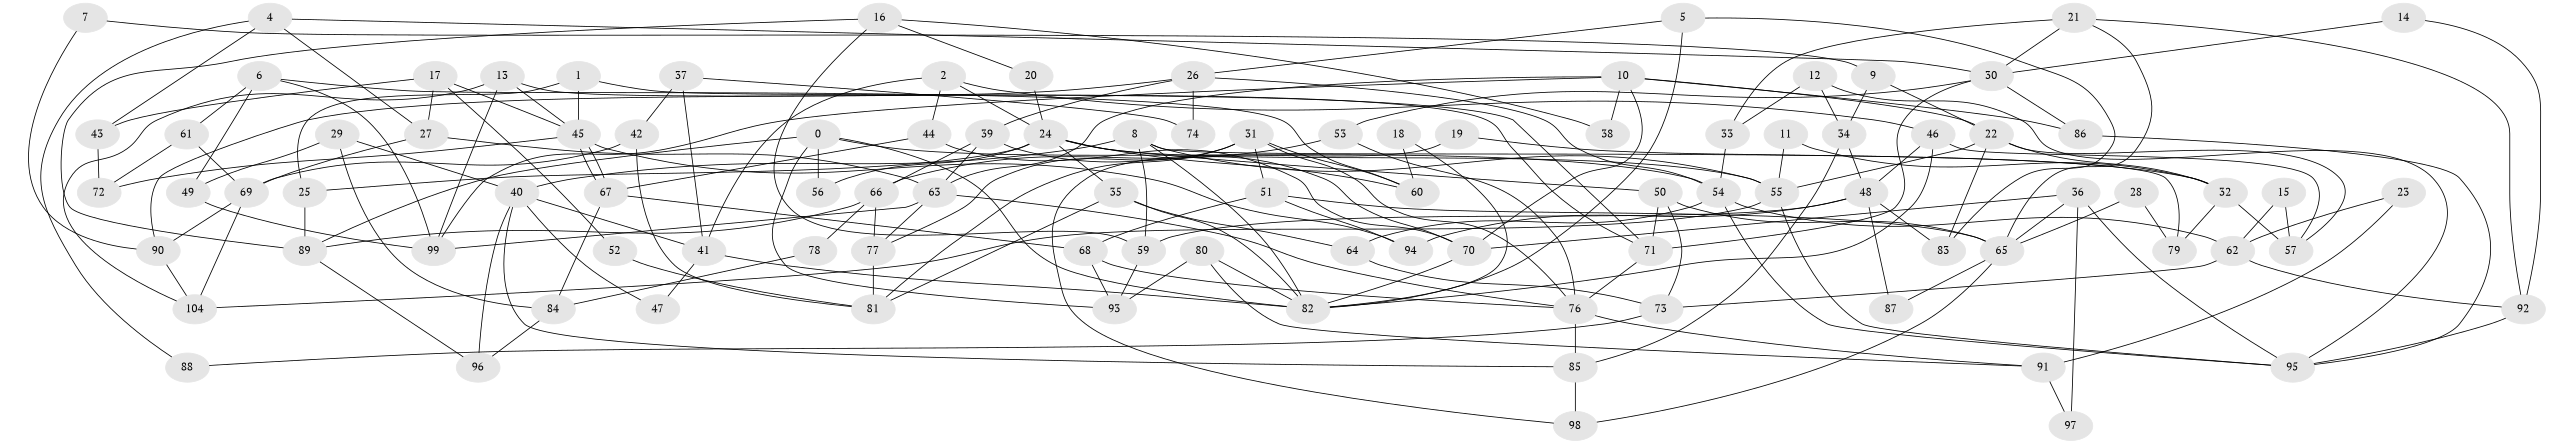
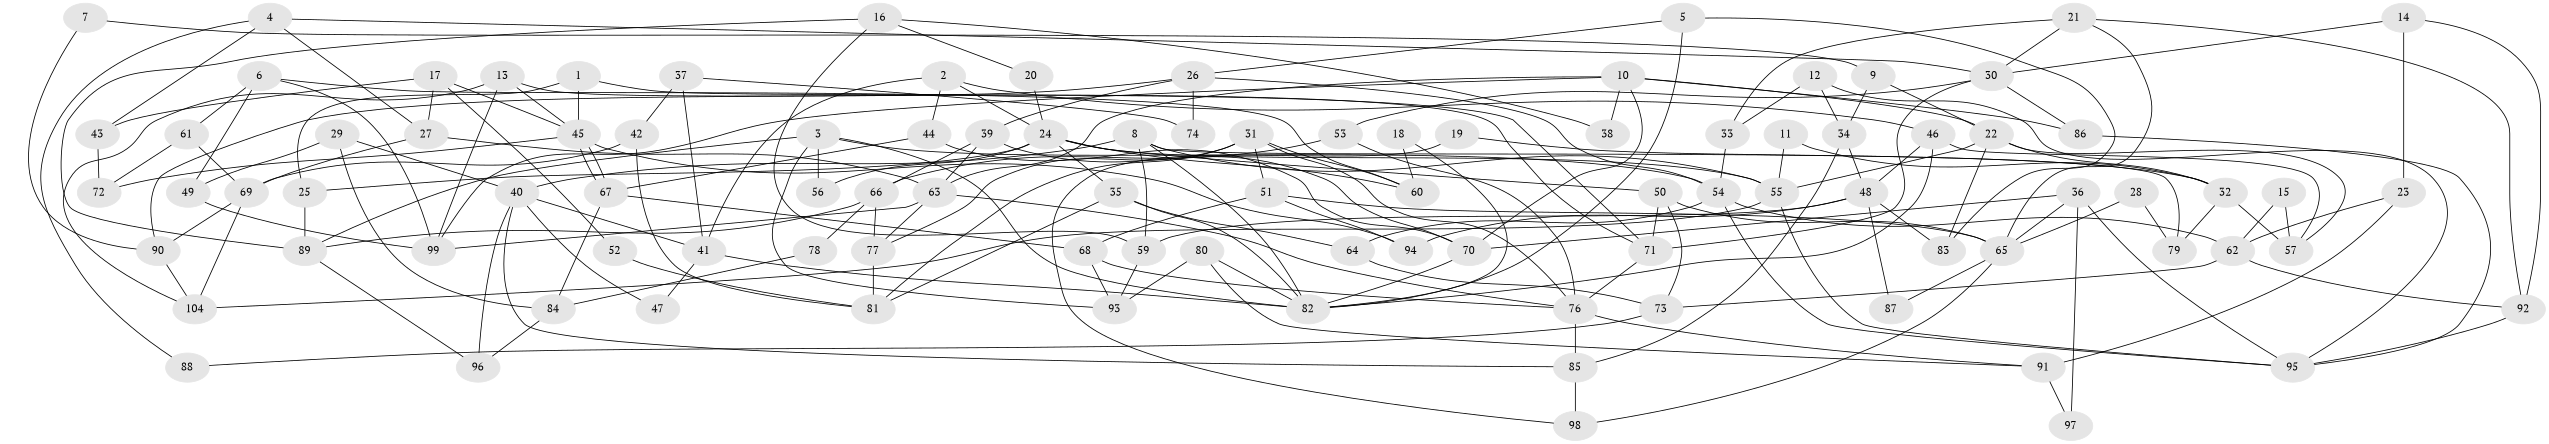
none -> (2404, 105)
(818, 134) -> (818, 134)
